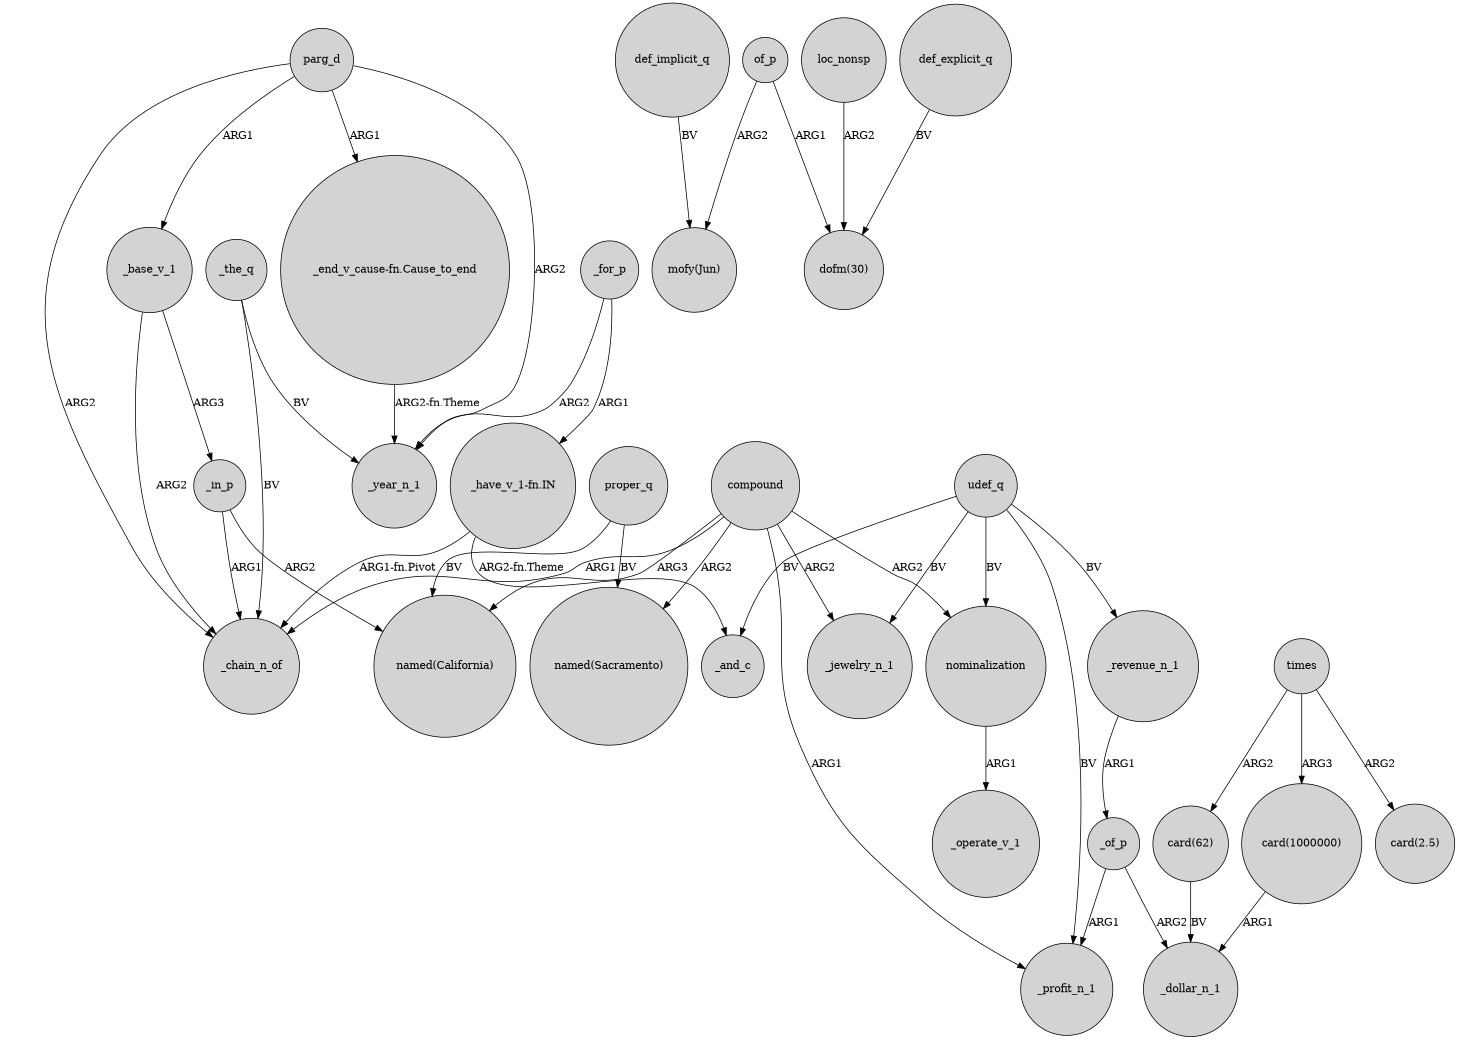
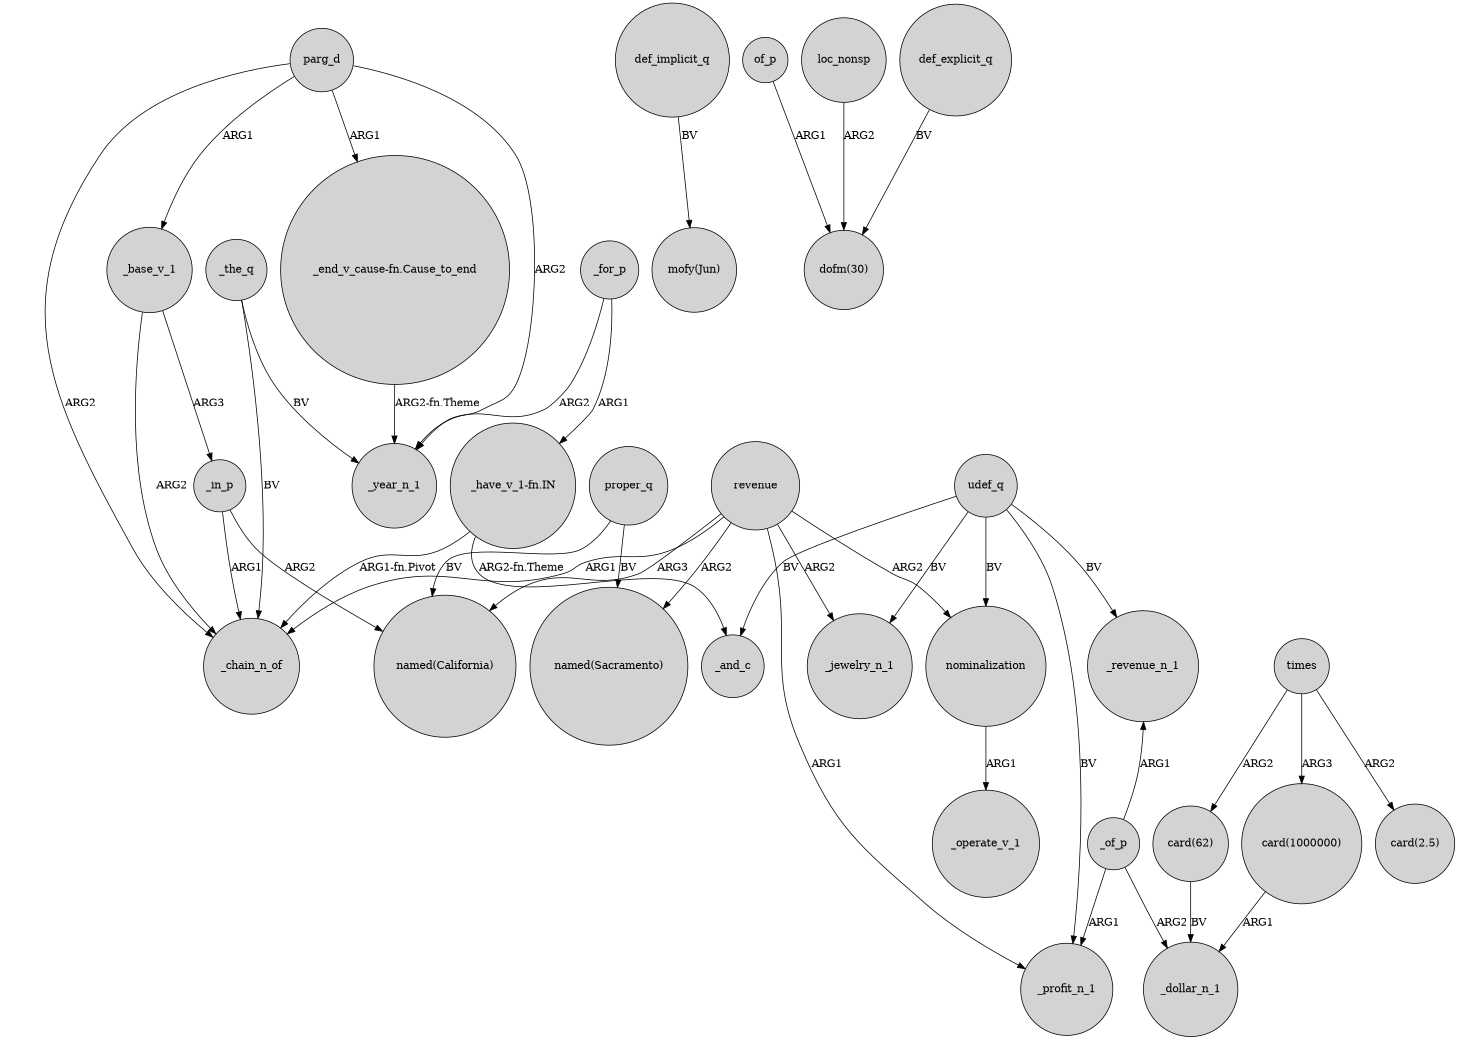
(730, 151) -> none
(755, 486) -> (755, 486)
(1104, 762) -> (1137, 776)
